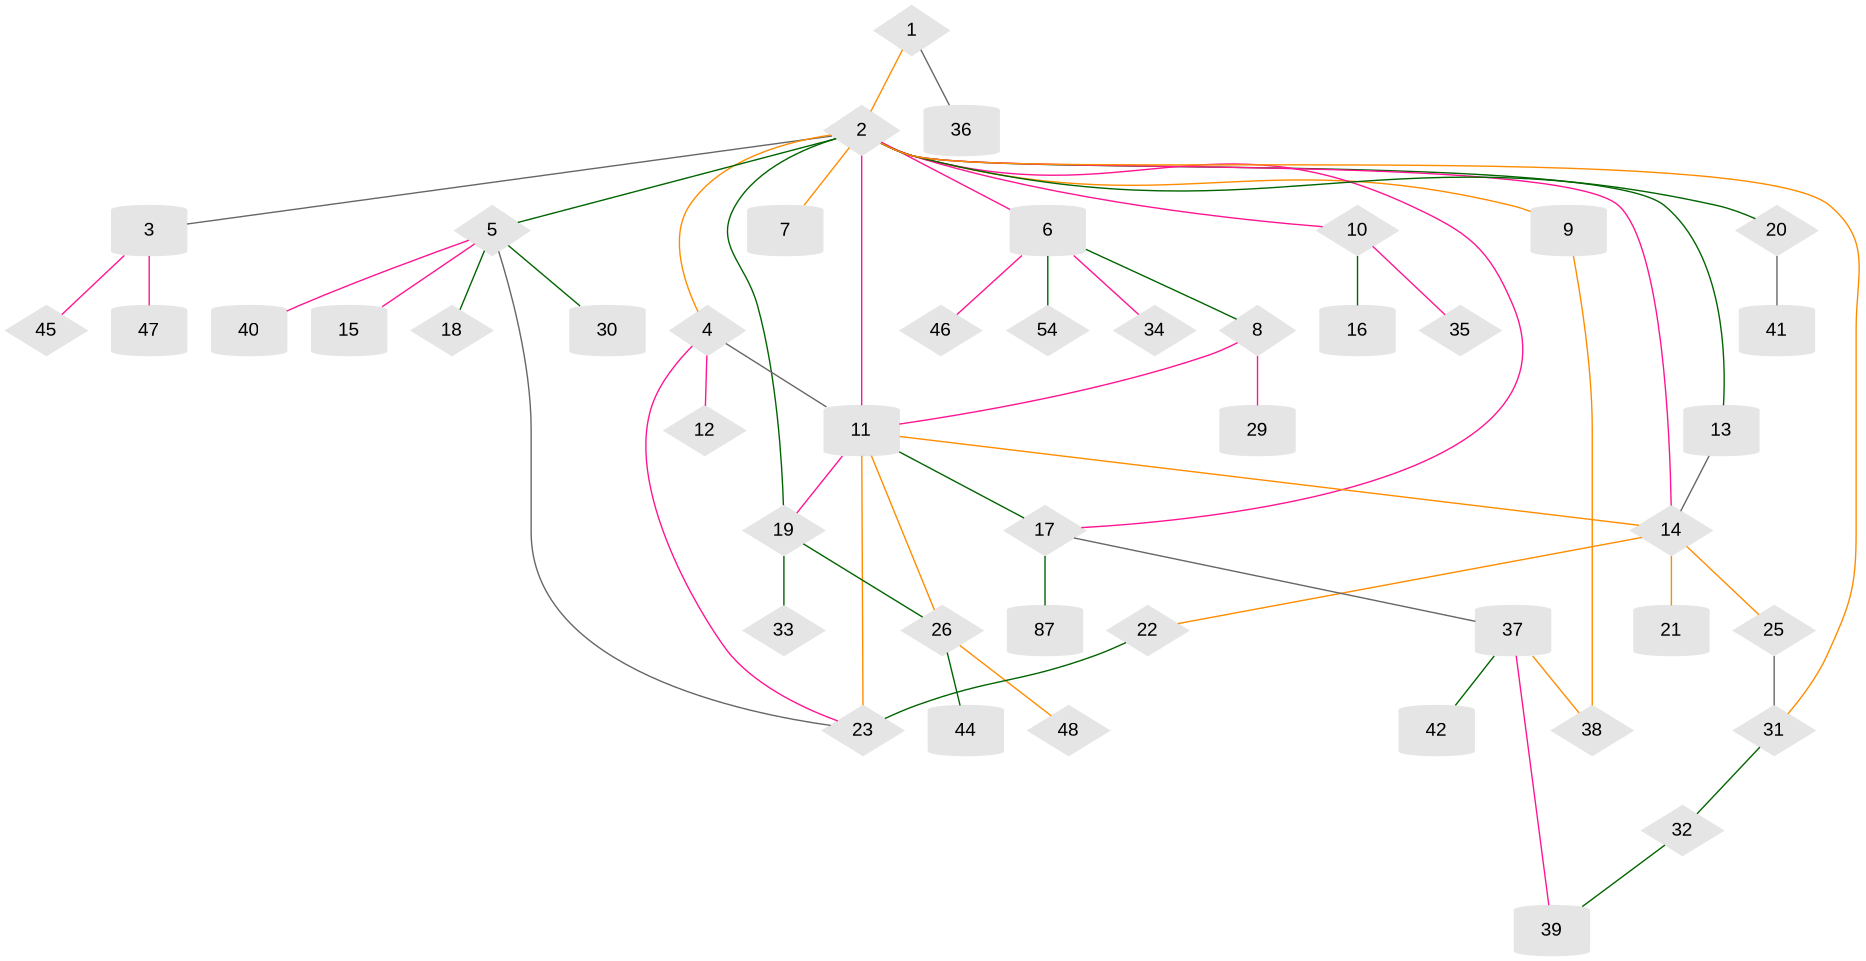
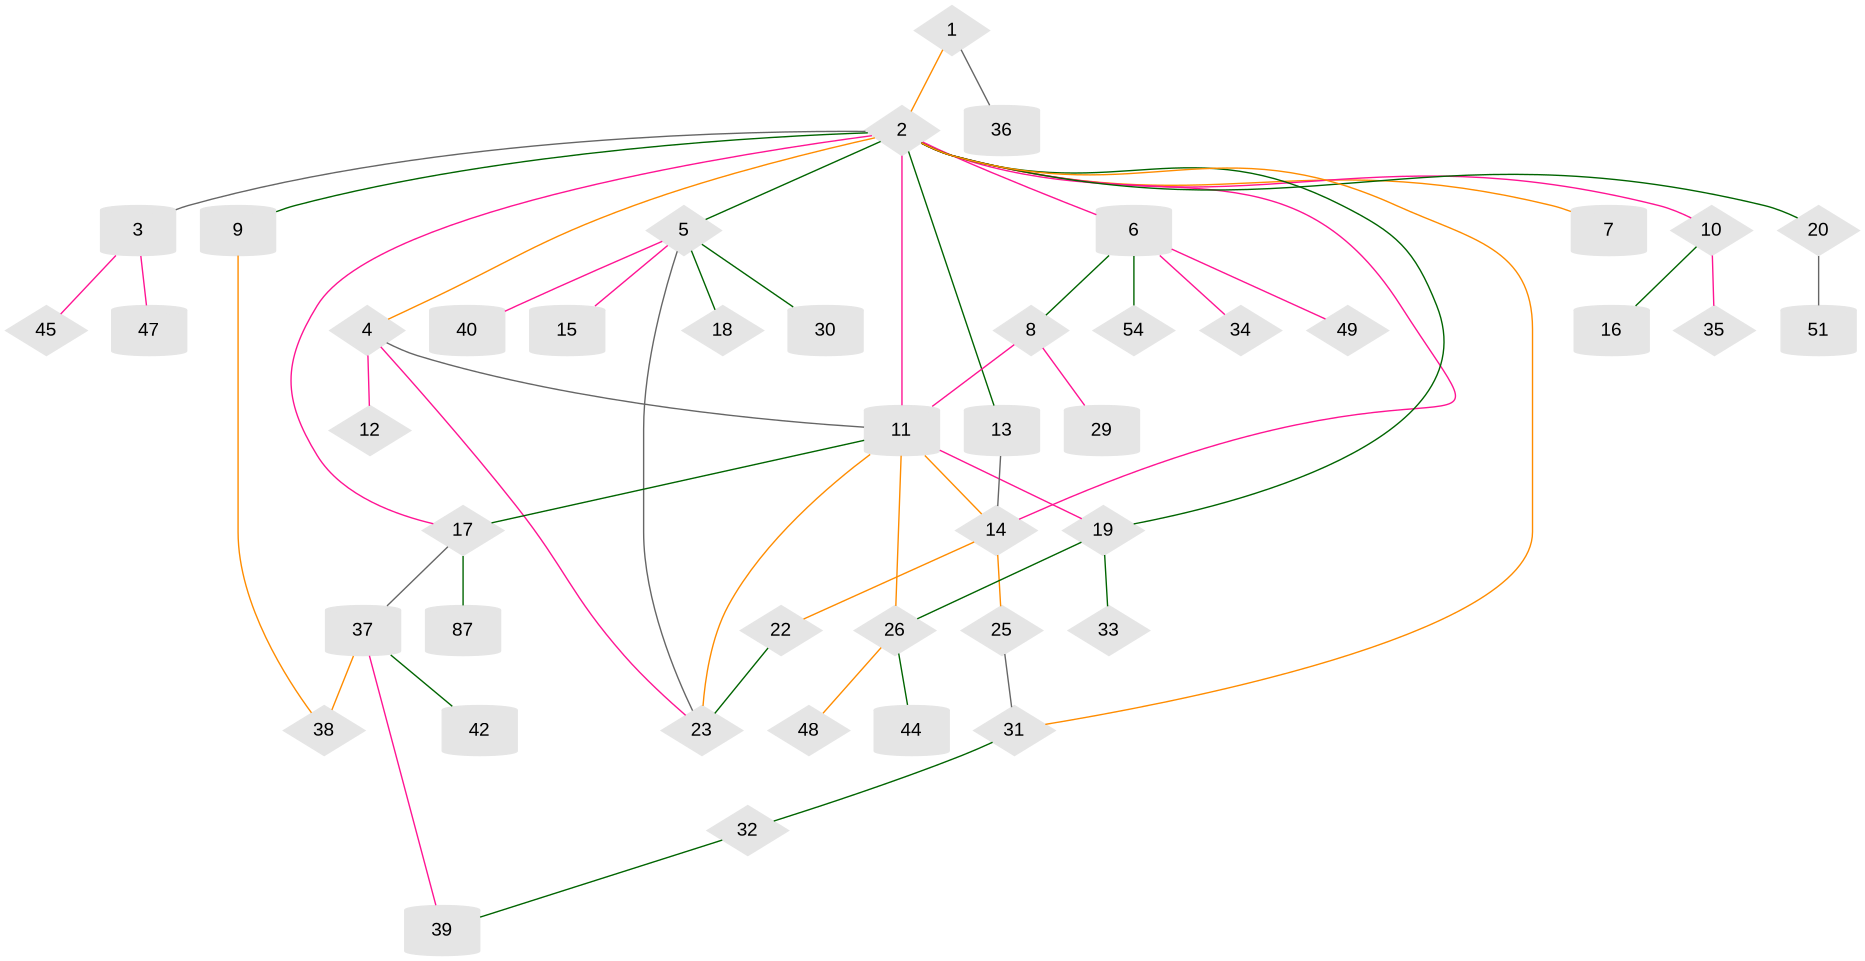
(1205, 183) -> (570, 156)
(941, 331) -> (1348, 331)
(1777, 331) -> (1819, 331)
(1671, 631) -> none
